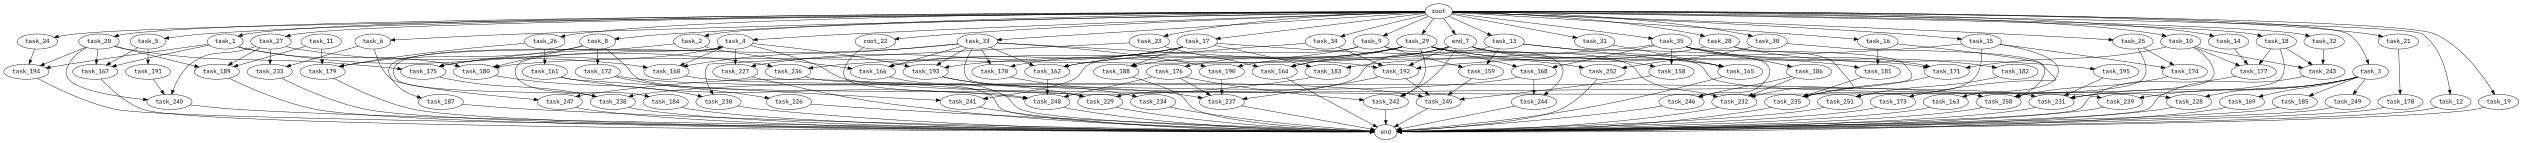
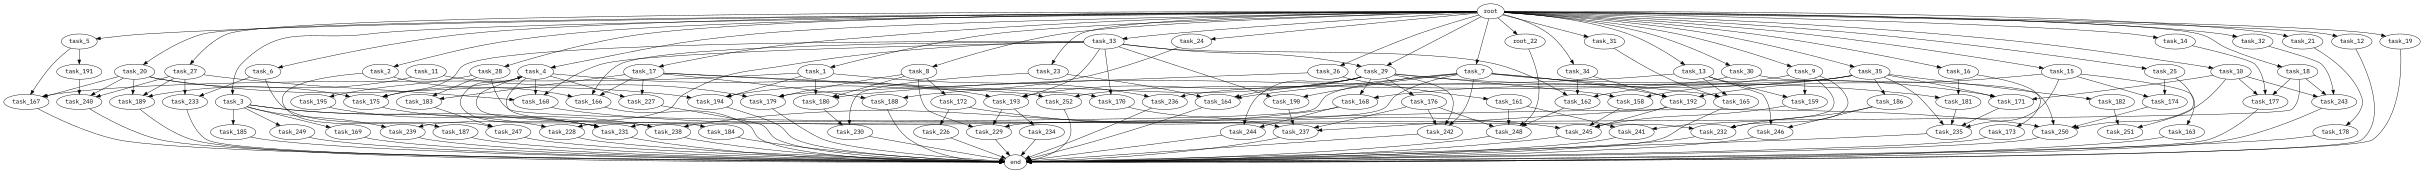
(1460, 42) -> (1474, 72)
(1138, 51) -> (1270, 54)
(1719, 118) -> none
